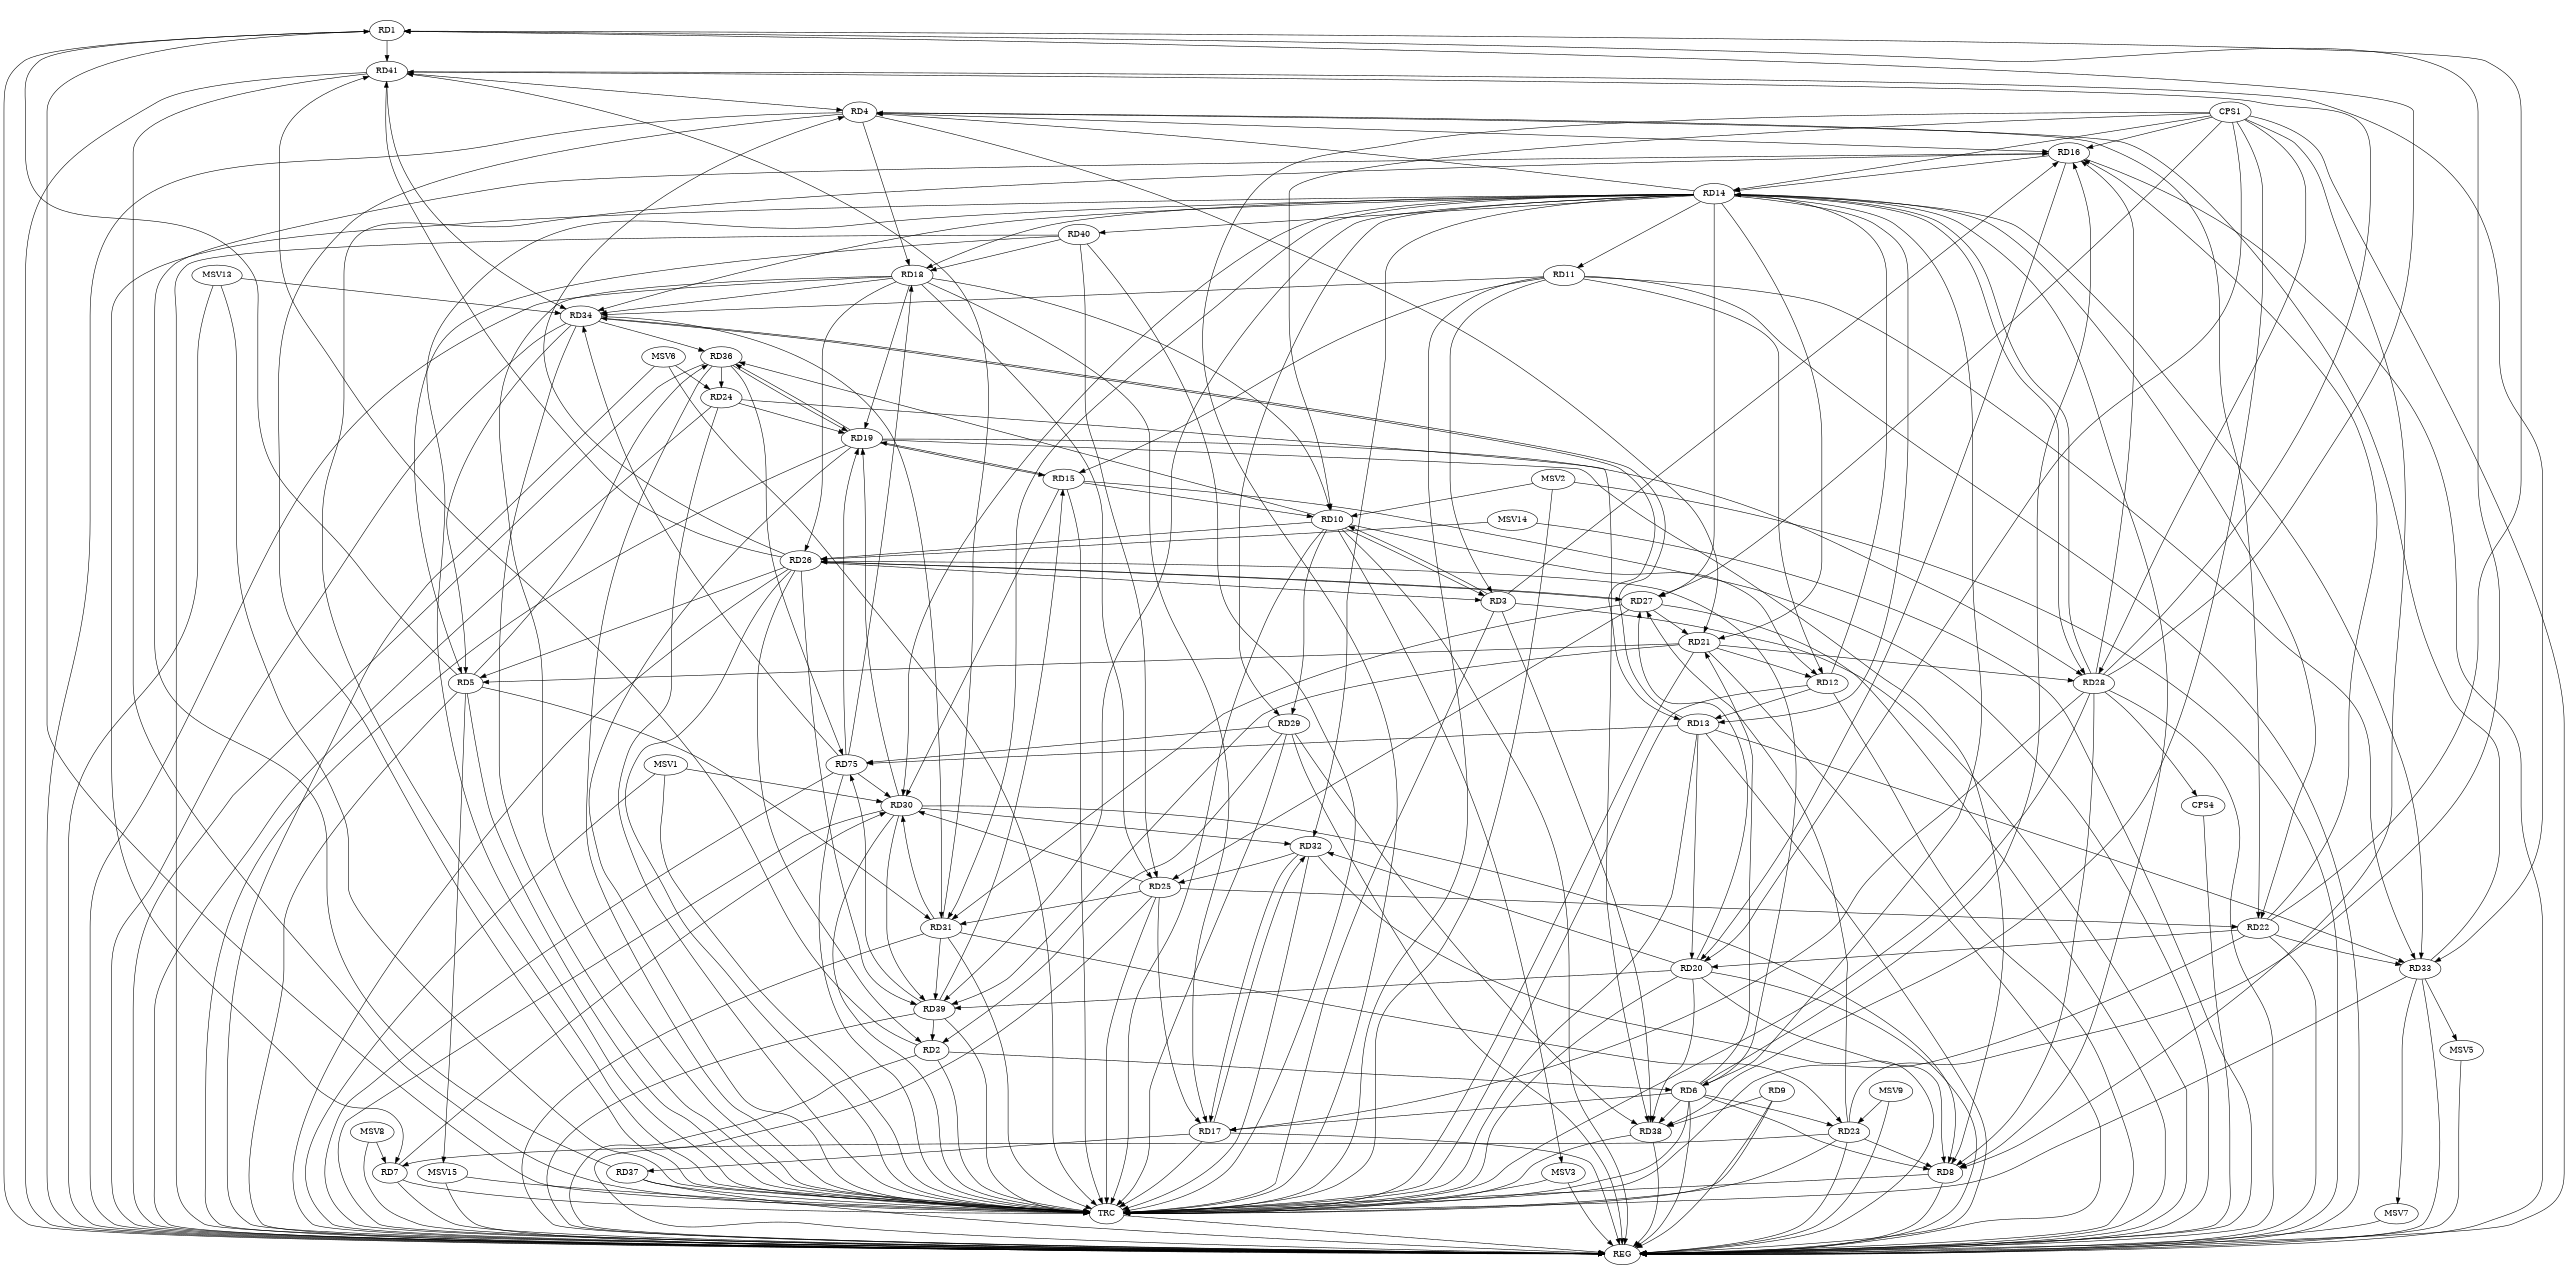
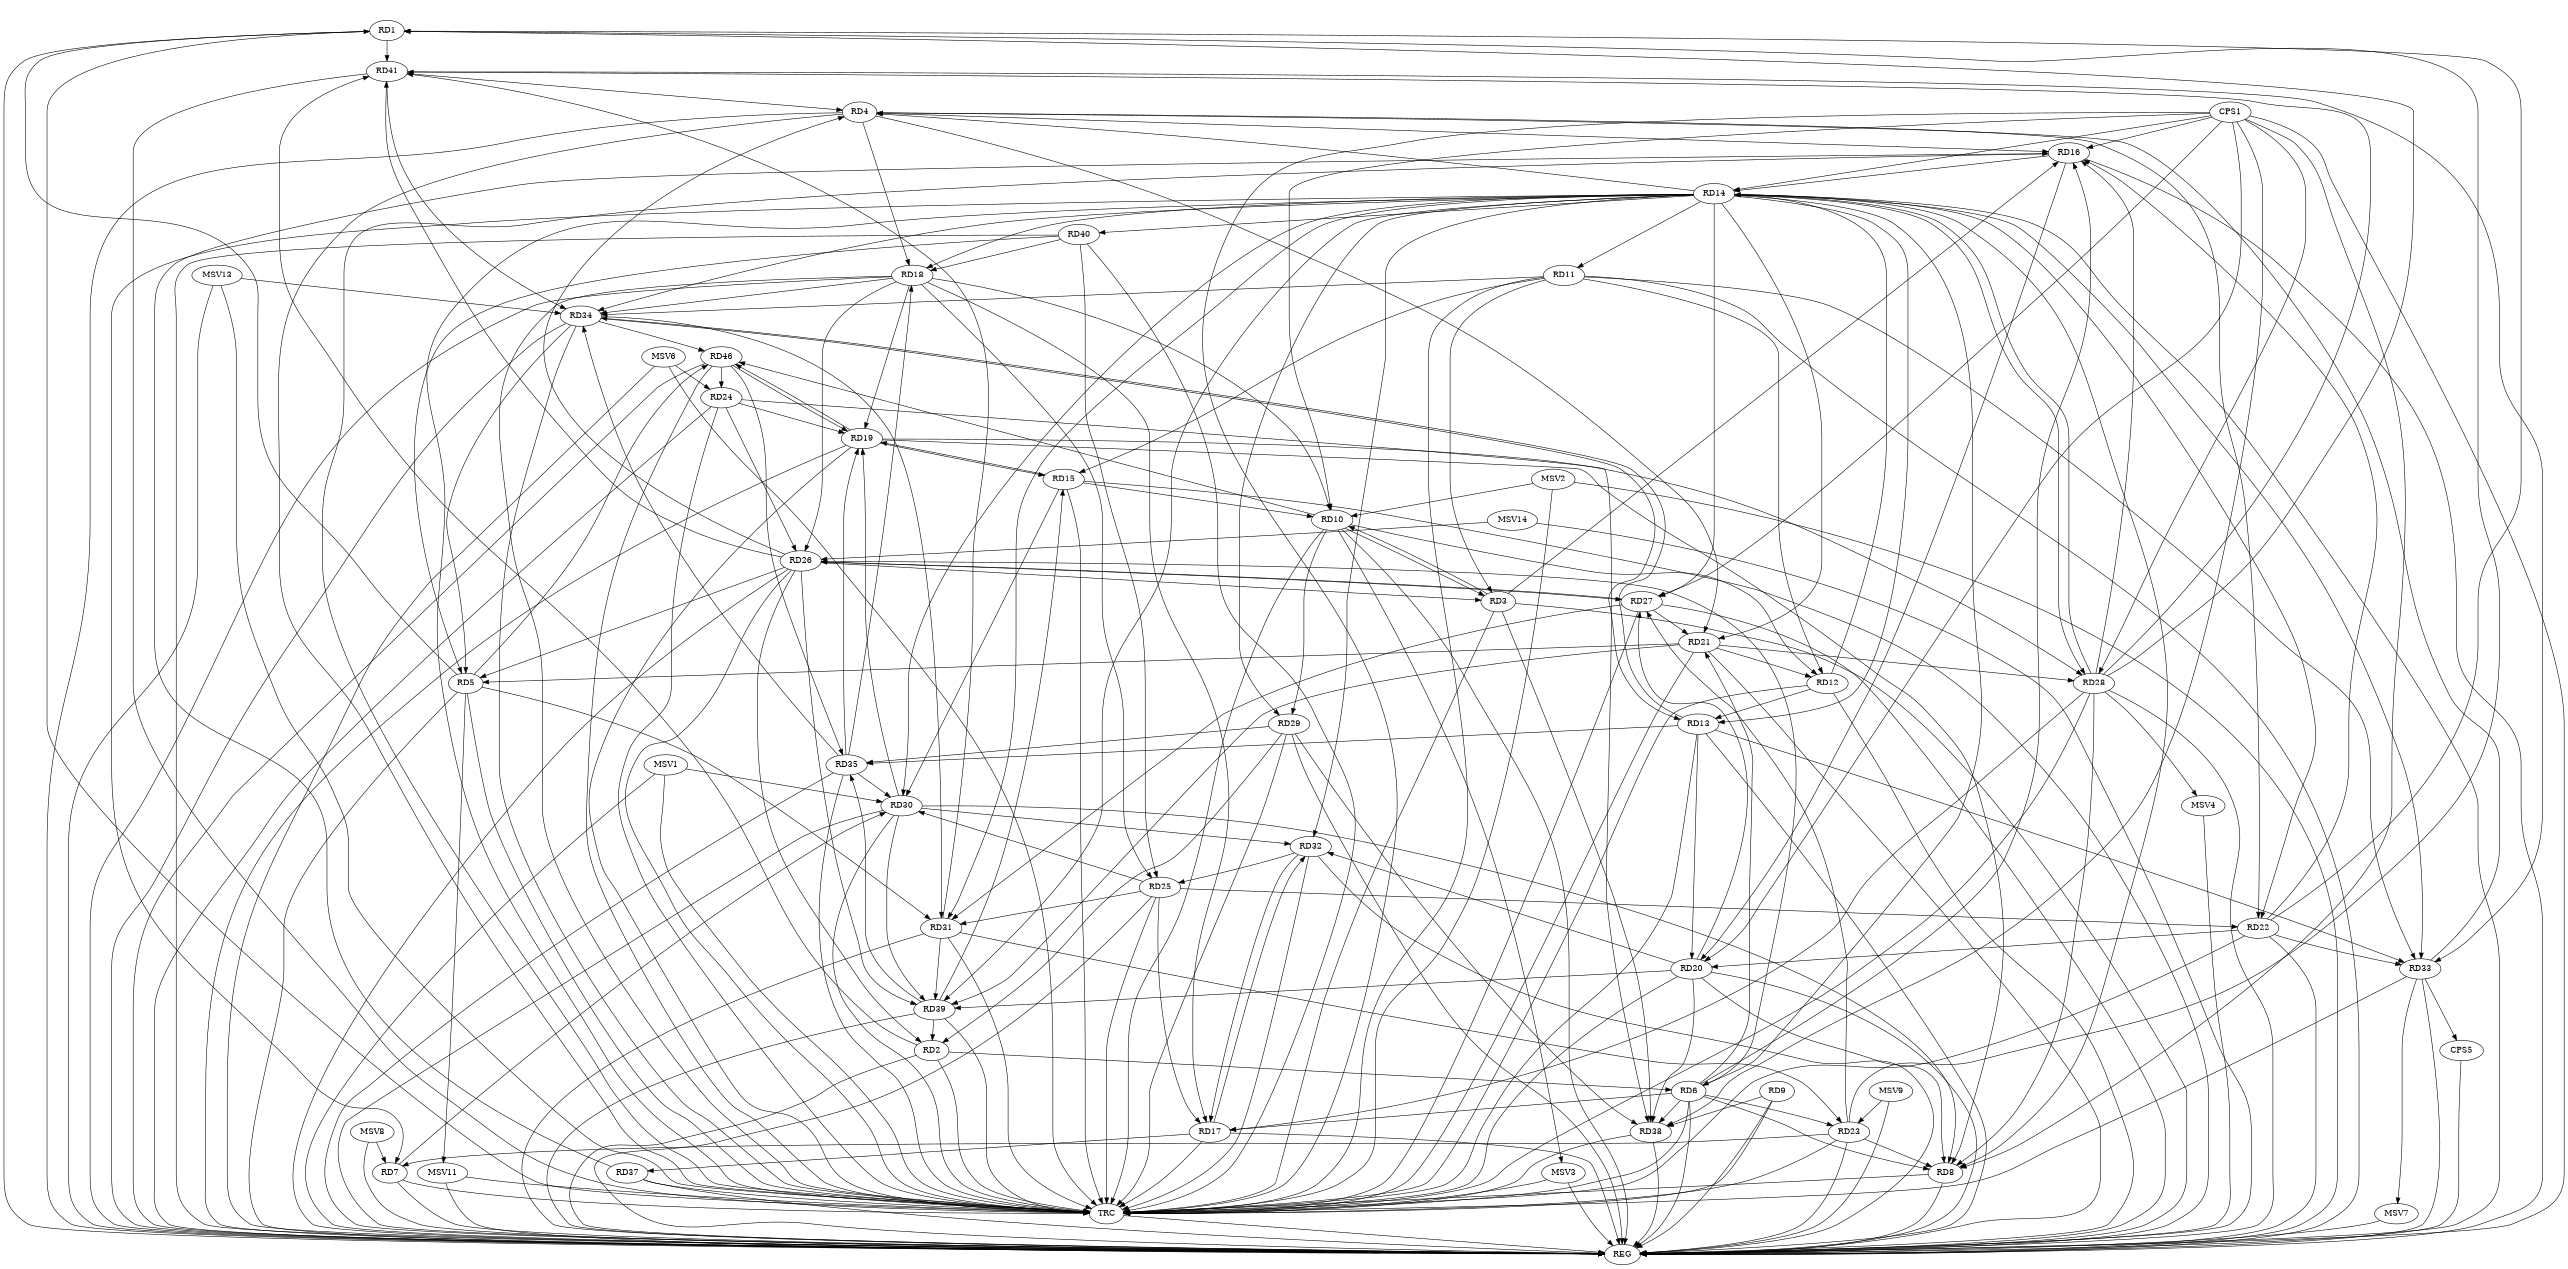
(721, 357) -> (721, 357)
(1069, 540) -> (756, 470)
(1403, 743) -> (1472, 1022)
(847, 765) -> (847, 765)
(2203, 806) -> (2203, 806)
(913, 872) -> none
(2462, 1051) -> (2462, 1051)
(26, 1159) -> (2490, 910)
(443, 1173) -> (443, 1173)
